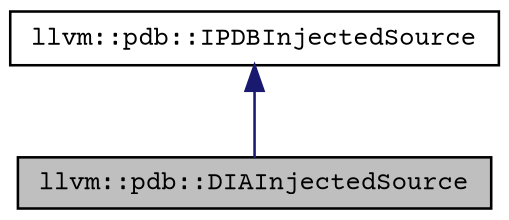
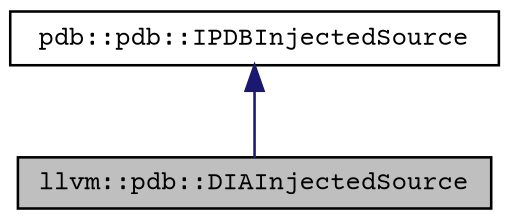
(255, 38) -> (255, 38)
